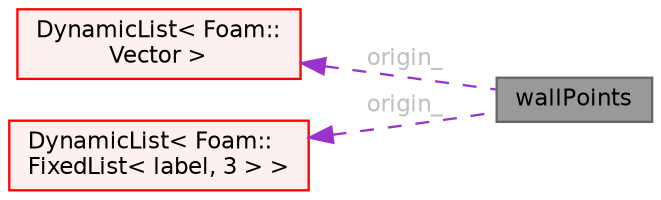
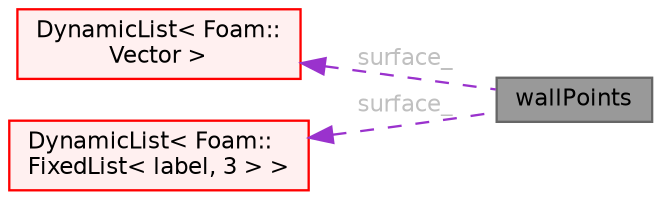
(403, 59) -> (403, 59)
(403, 106) -> (403, 106)
